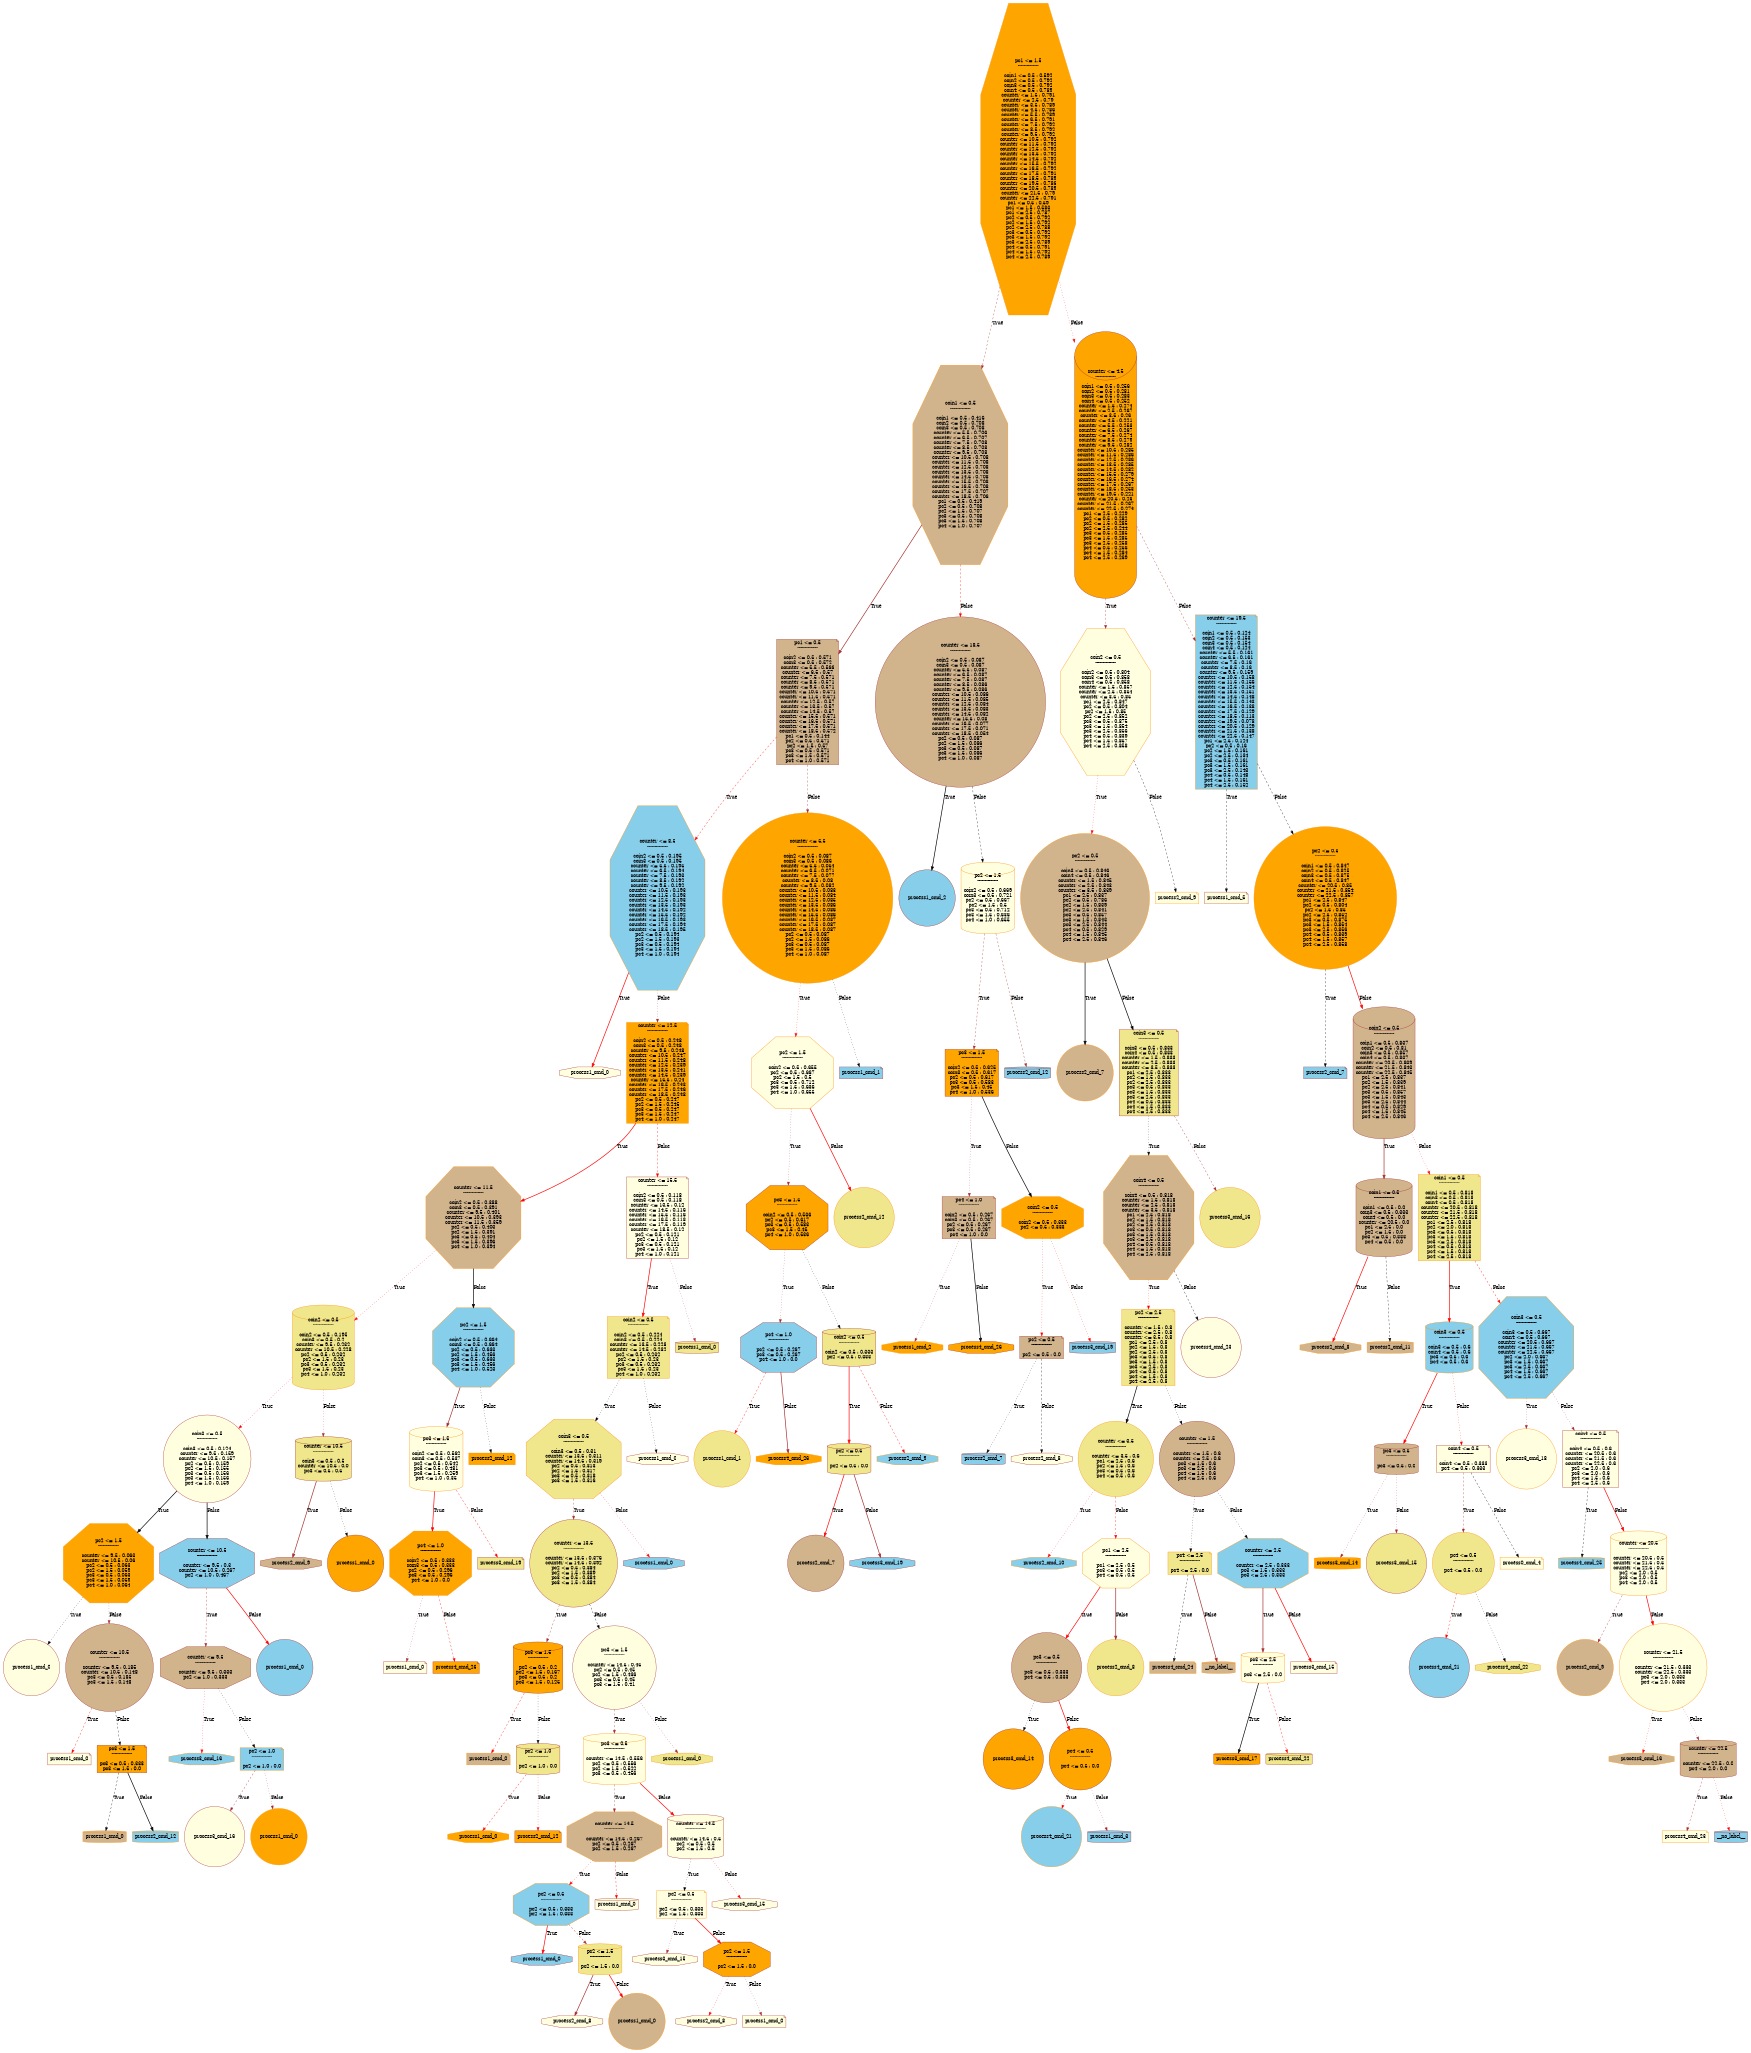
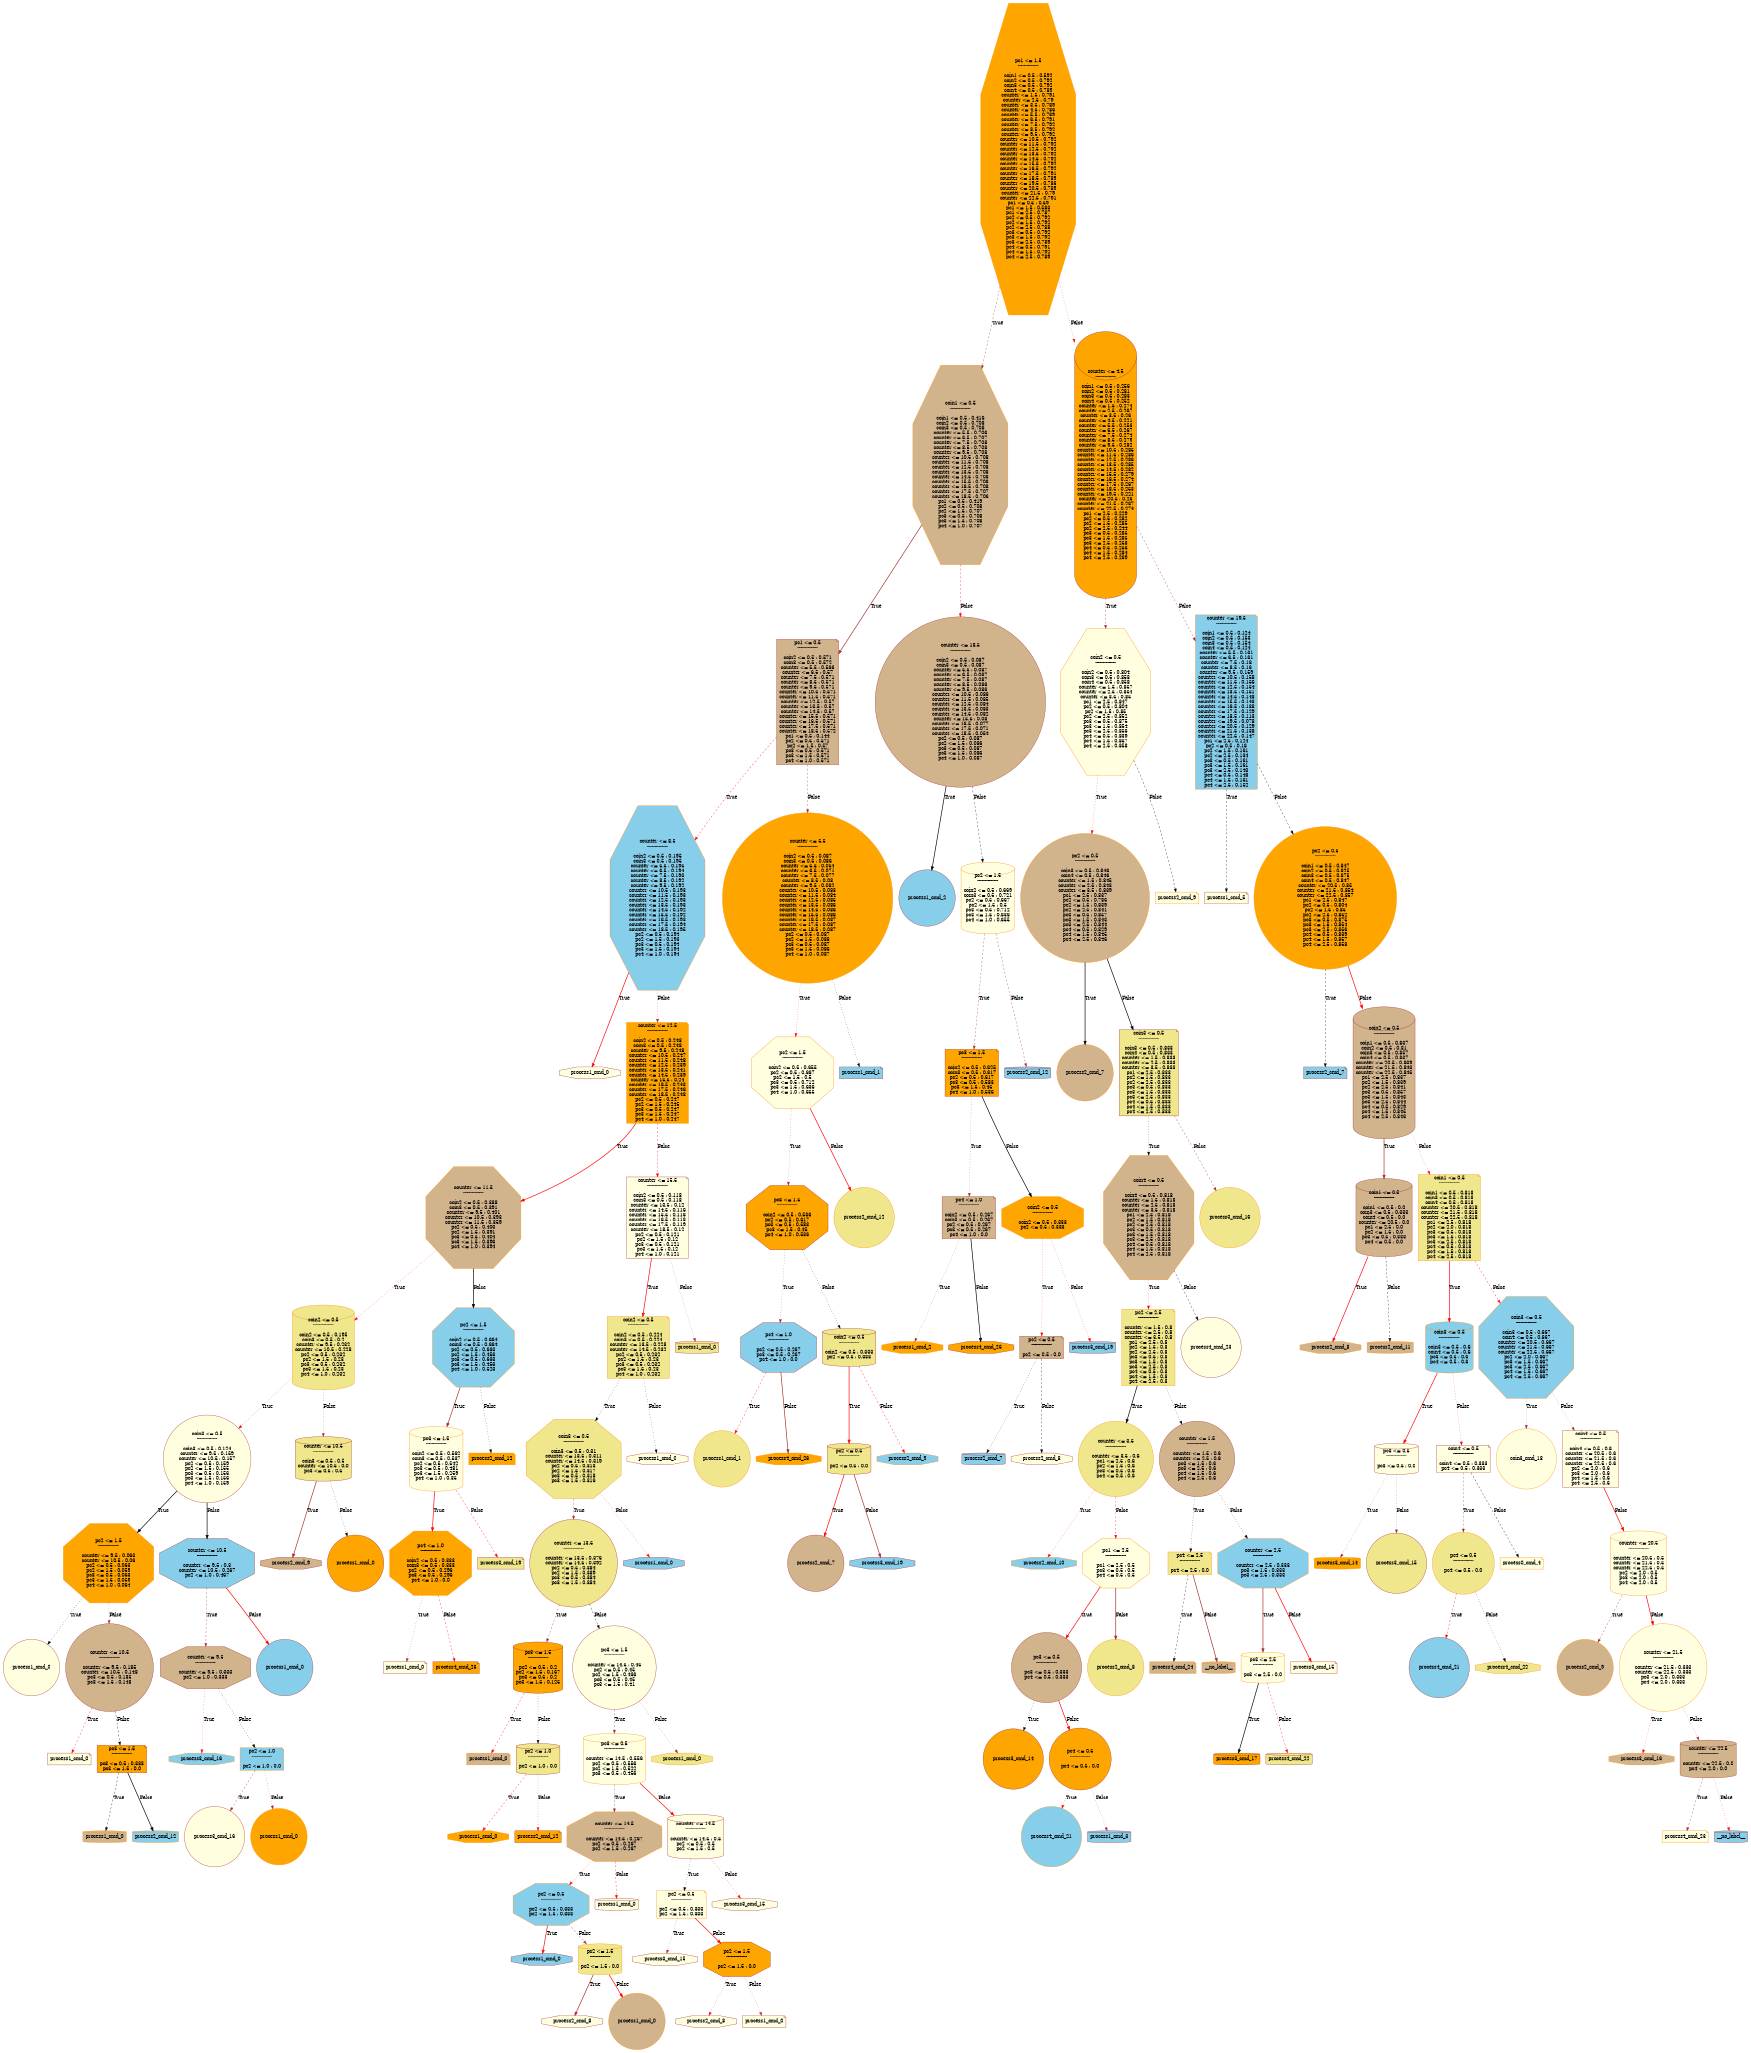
(1396, 1459) -> (1396, 1459)
(1526, 1459) -> (1526, 1459)
(1582, 1563) -> none
